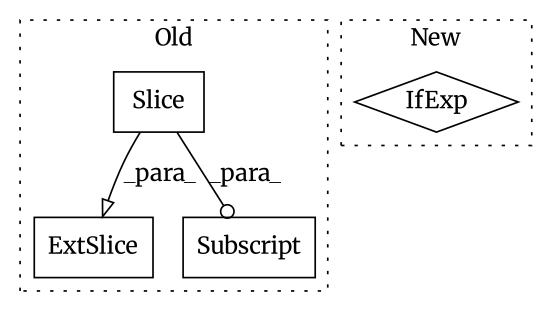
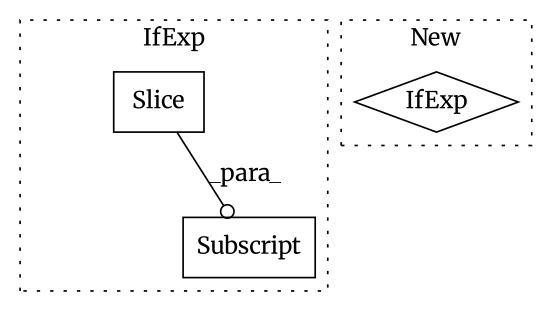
(174, 39) -> (174, 39)
(94, 247) -> none
